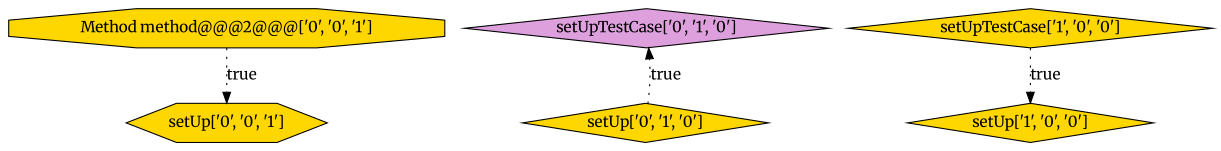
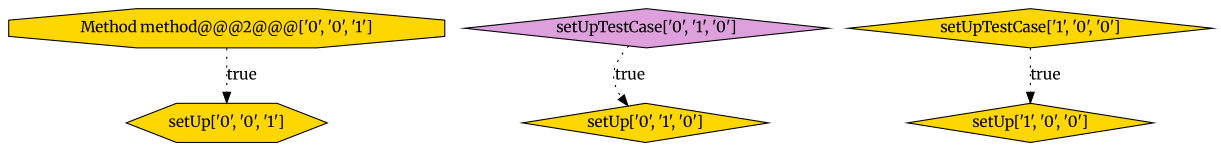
(650, 81) -> (614, 70)
